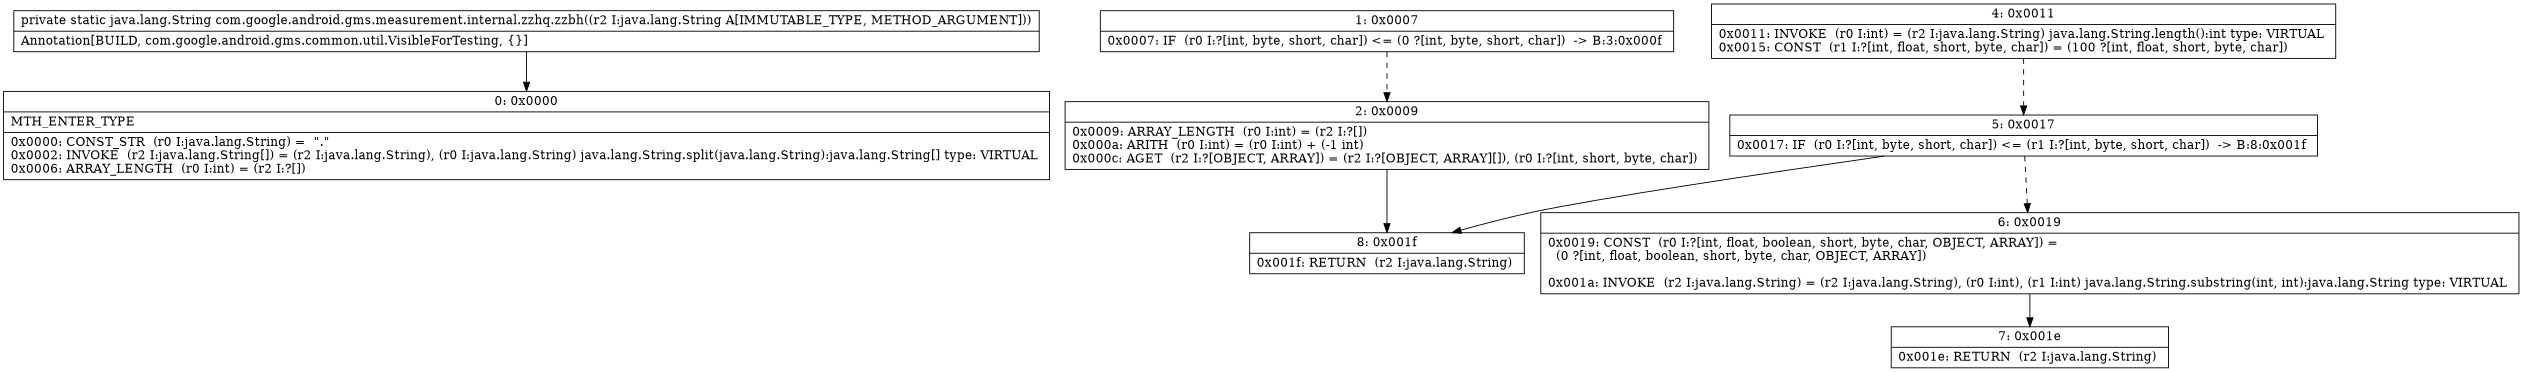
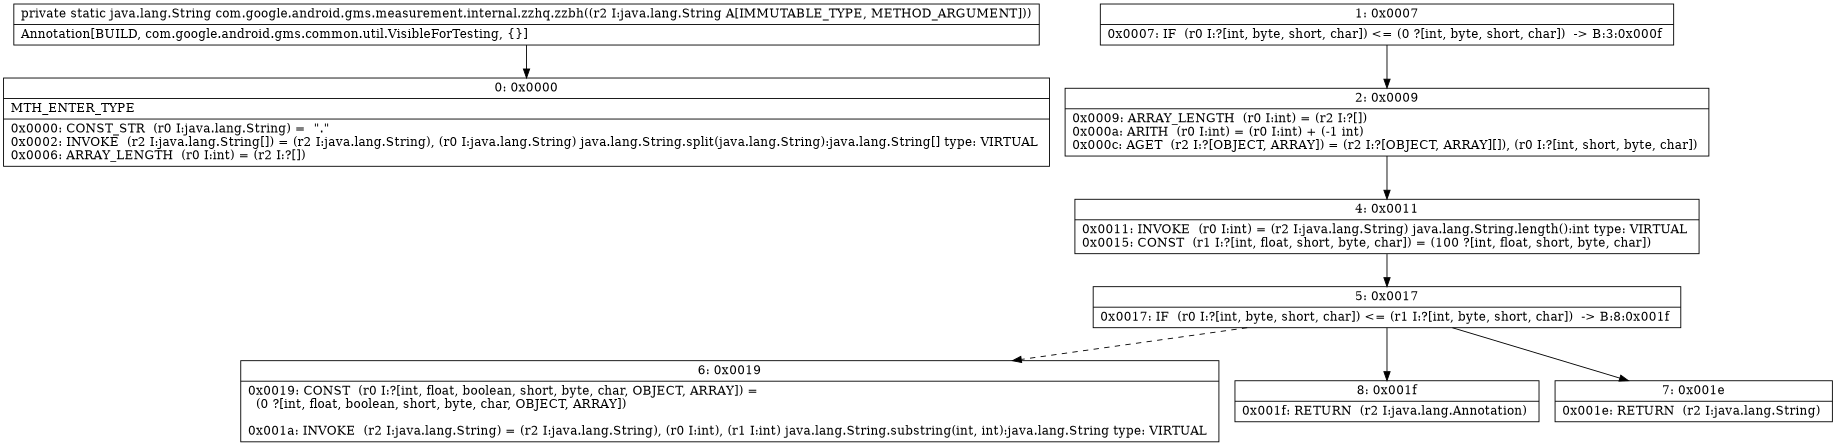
(1387, 72) -> (1387, 62)
(2024, 82) -> (1387, 266)
(1387, 197) -> (1387, 173)
(1387, 263) -> (1387, 411)
(2030, 306) -> (1536, 353)
